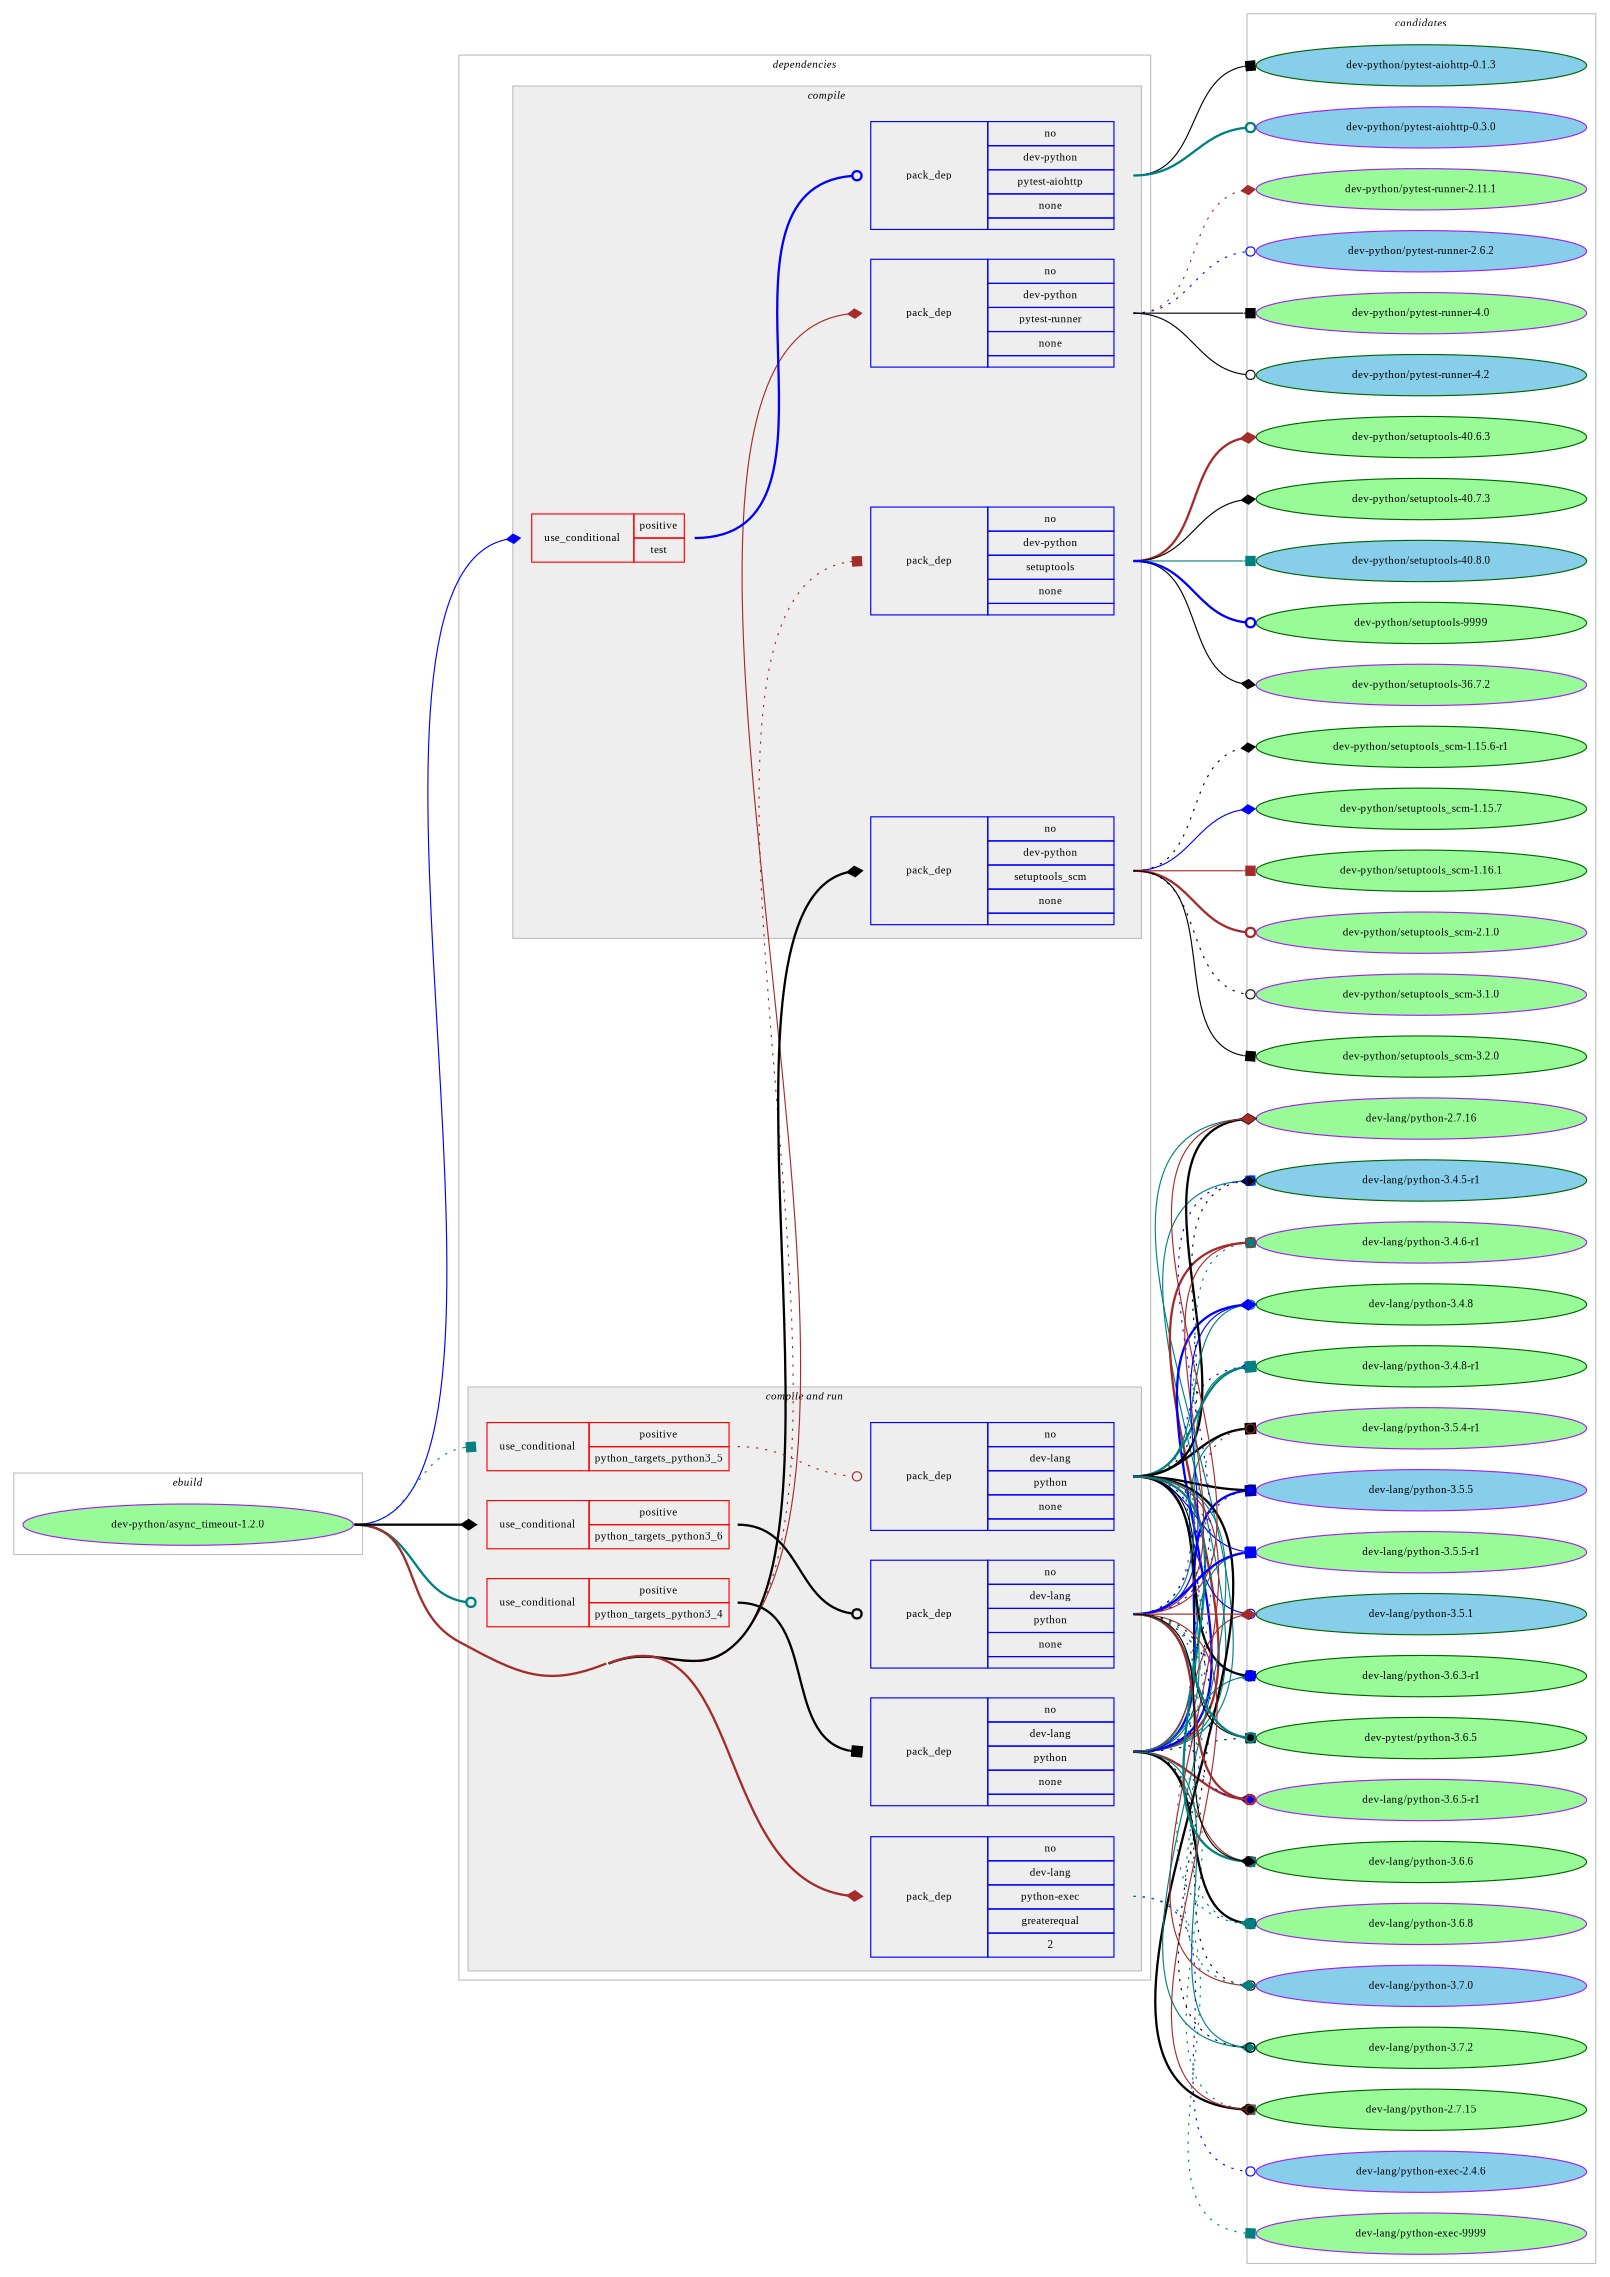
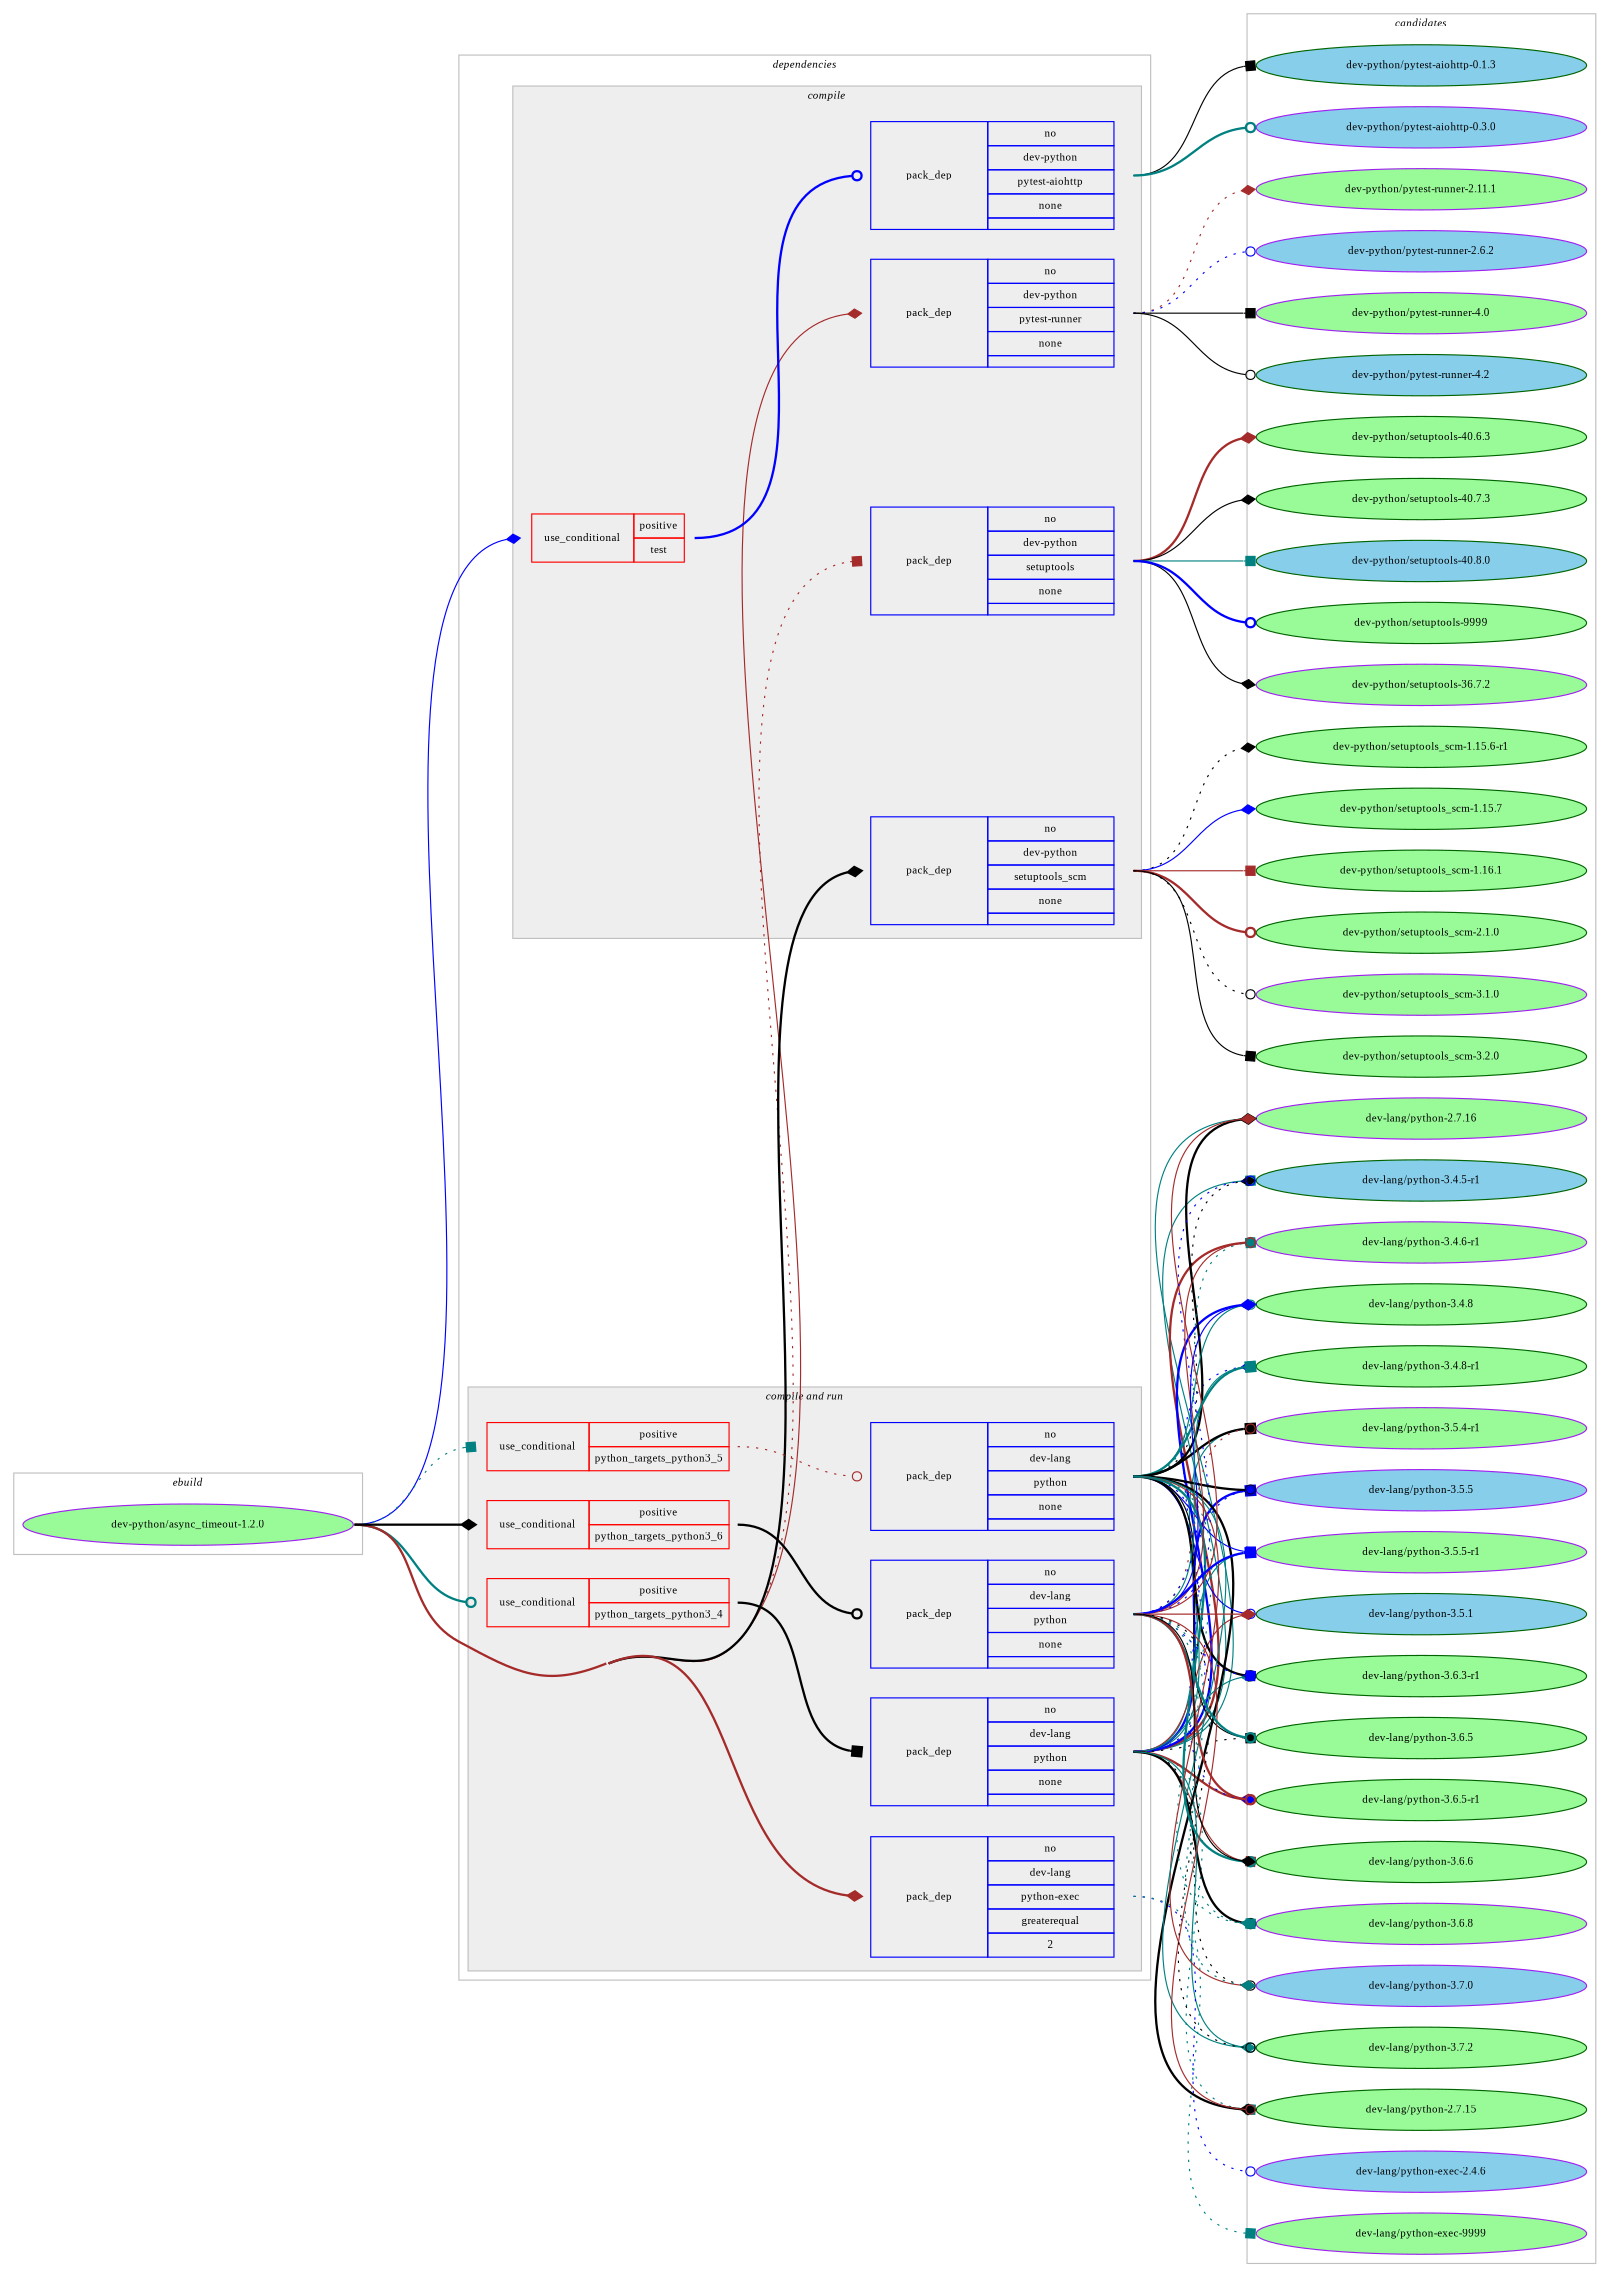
(1421, 933) -> (1421, 933)
(1421, 1738) -> (1421, 1738)
(1421, 1800) -> (1421, 1800)
